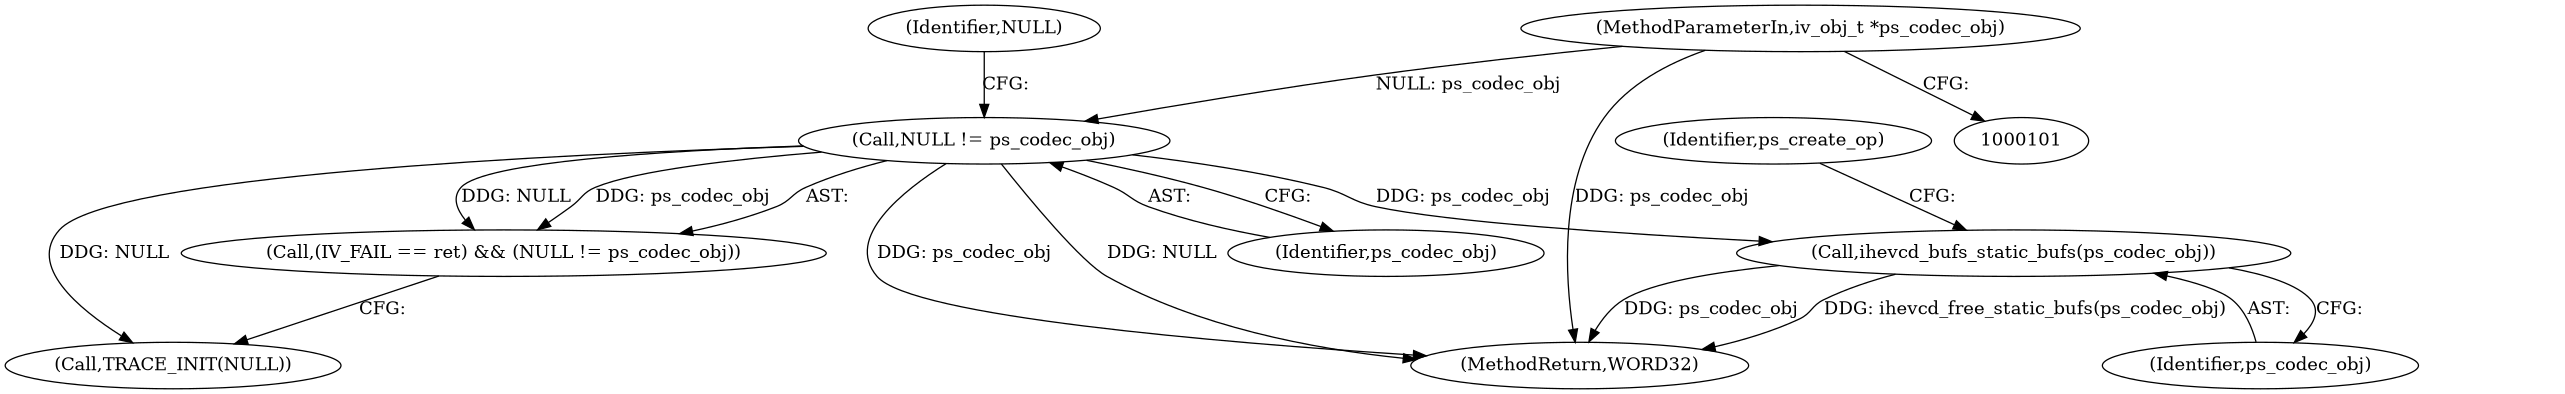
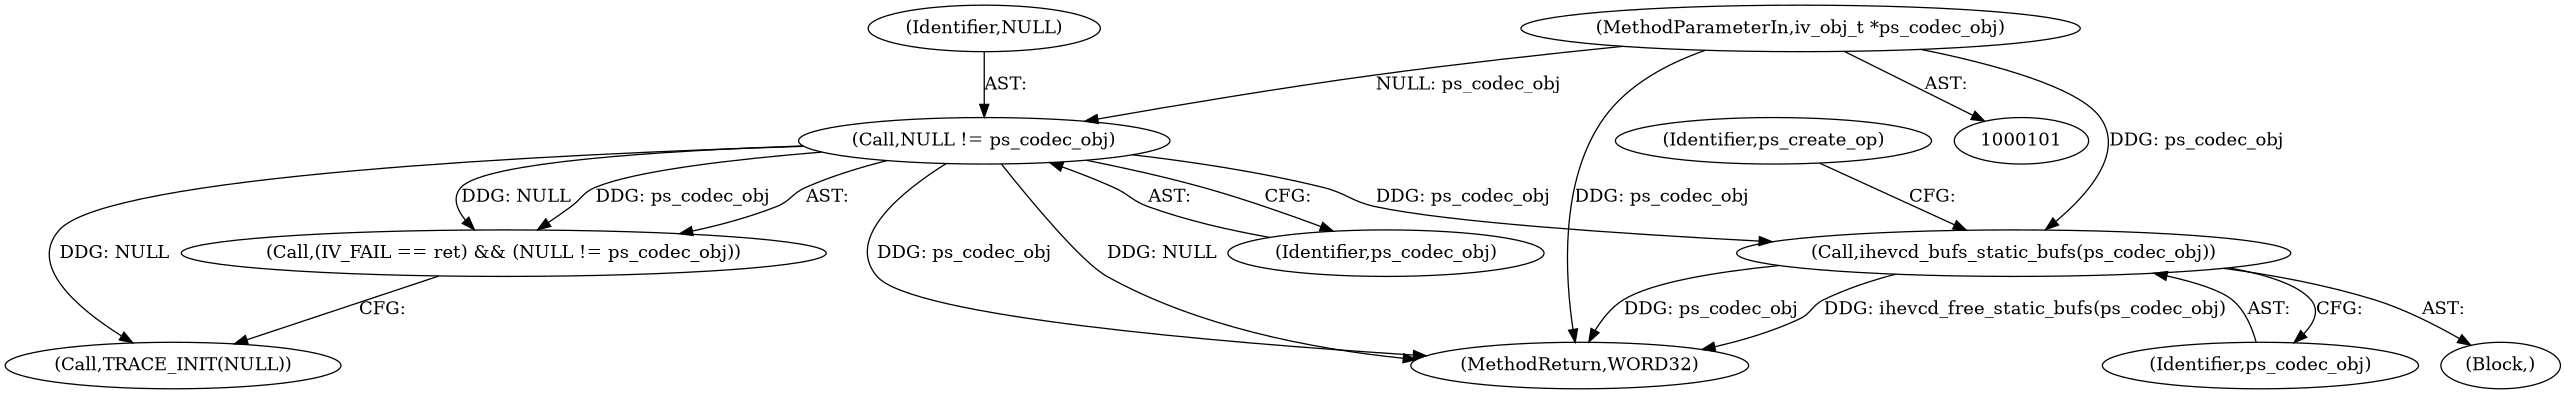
(1009, 85) -> (1009, 85)
(1949, 85) -> (1949, 85)
none -> (2073, 96)
none -> (2501, 366)
